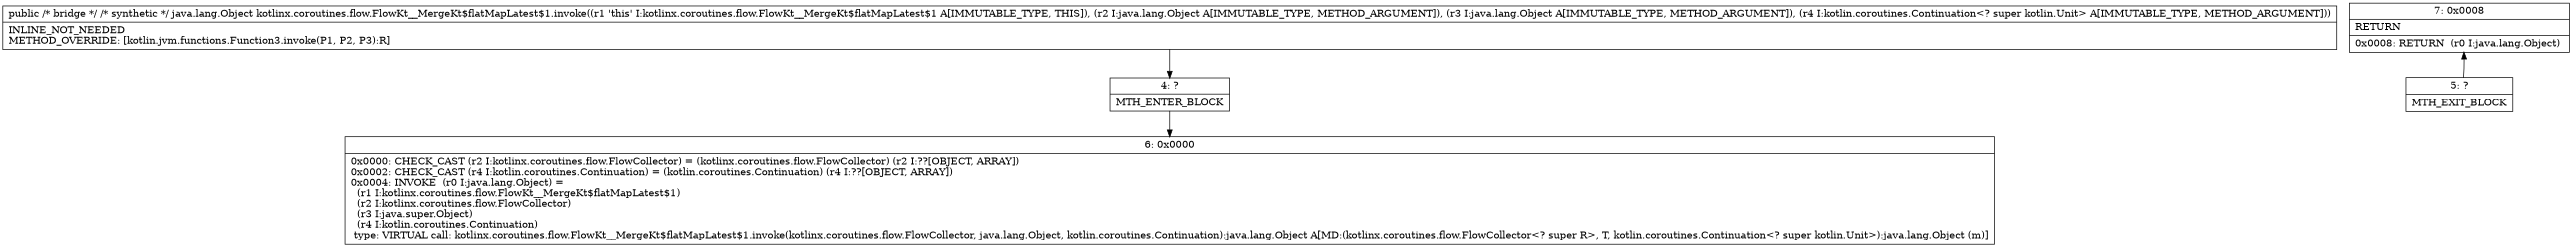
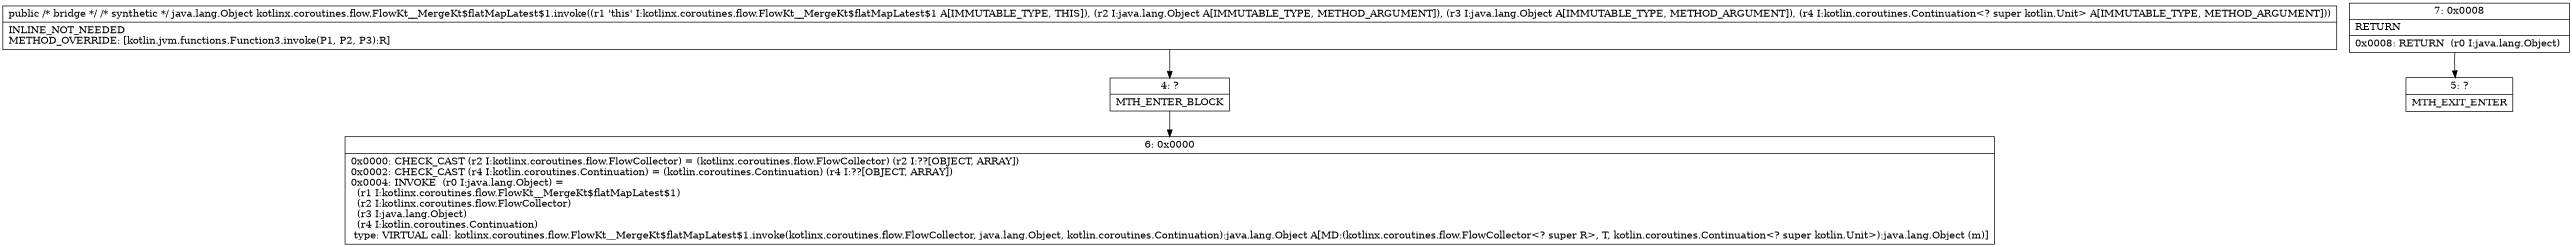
(2464, 69) -> (2455, 61)
(2459, 103) -> (2459, 103)
(412, 214) -> (409, 214)
